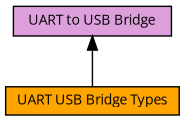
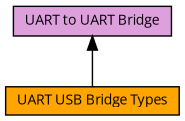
(92, 21) -> (92, 21)
